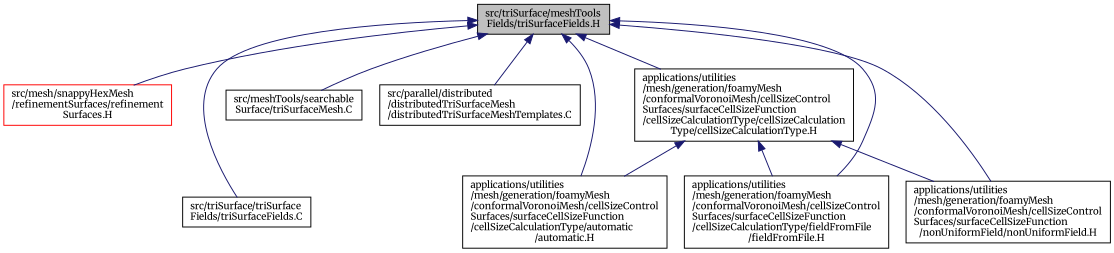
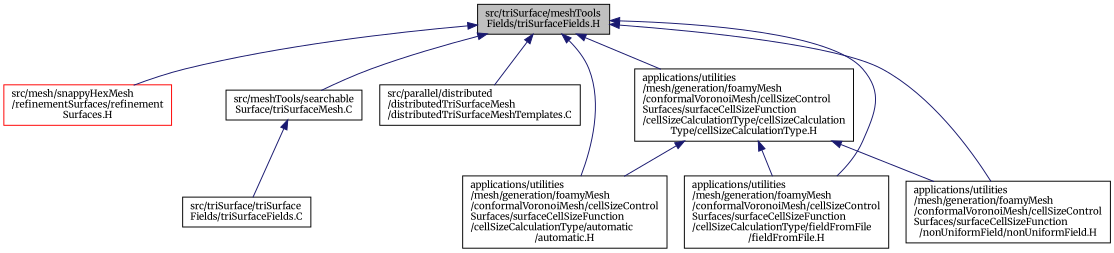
(270, 43) -> (268, 163)
